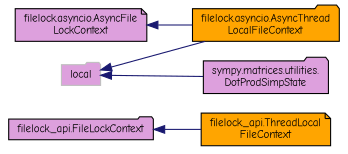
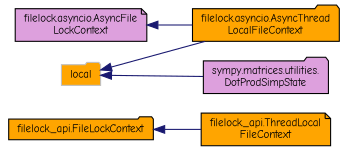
(81, 75) -> (81, 75)
(81, 129) -> (81, 129)
